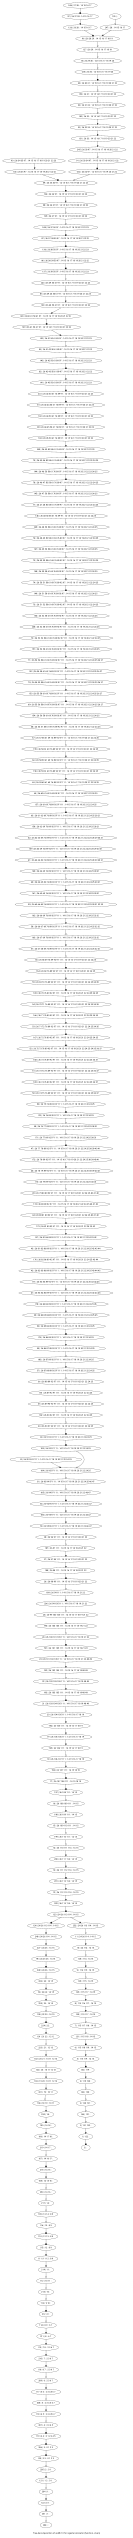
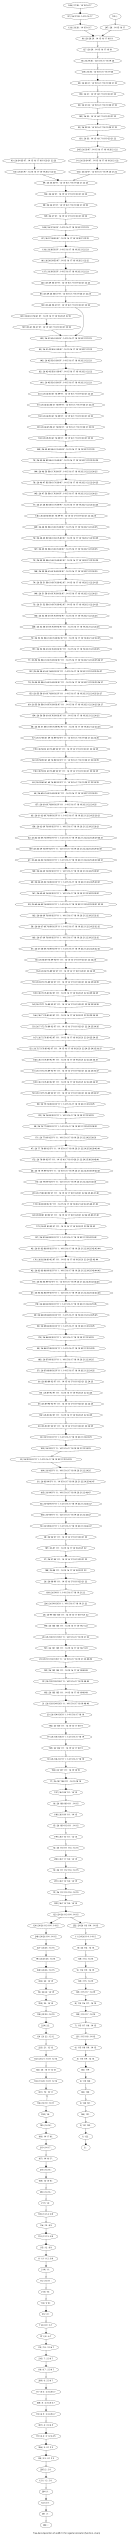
(57, 310) -> (84, 321)
(84, 1459) -> (57, 1454)
(45, 2097) -> (47, 2098)
